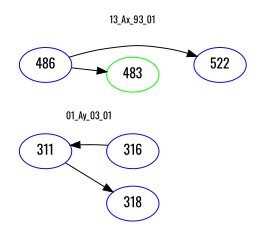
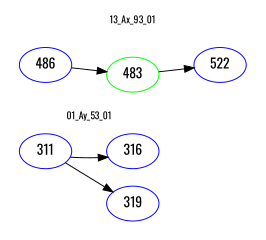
(128, 46) -> (172, 70)
(89, 117) -> (89, 117)
(94, 145) -> (84, 158)
(133, 204) -> (133, 204)
